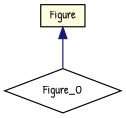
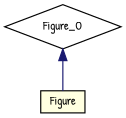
(63, 54) -> (63, 76)
